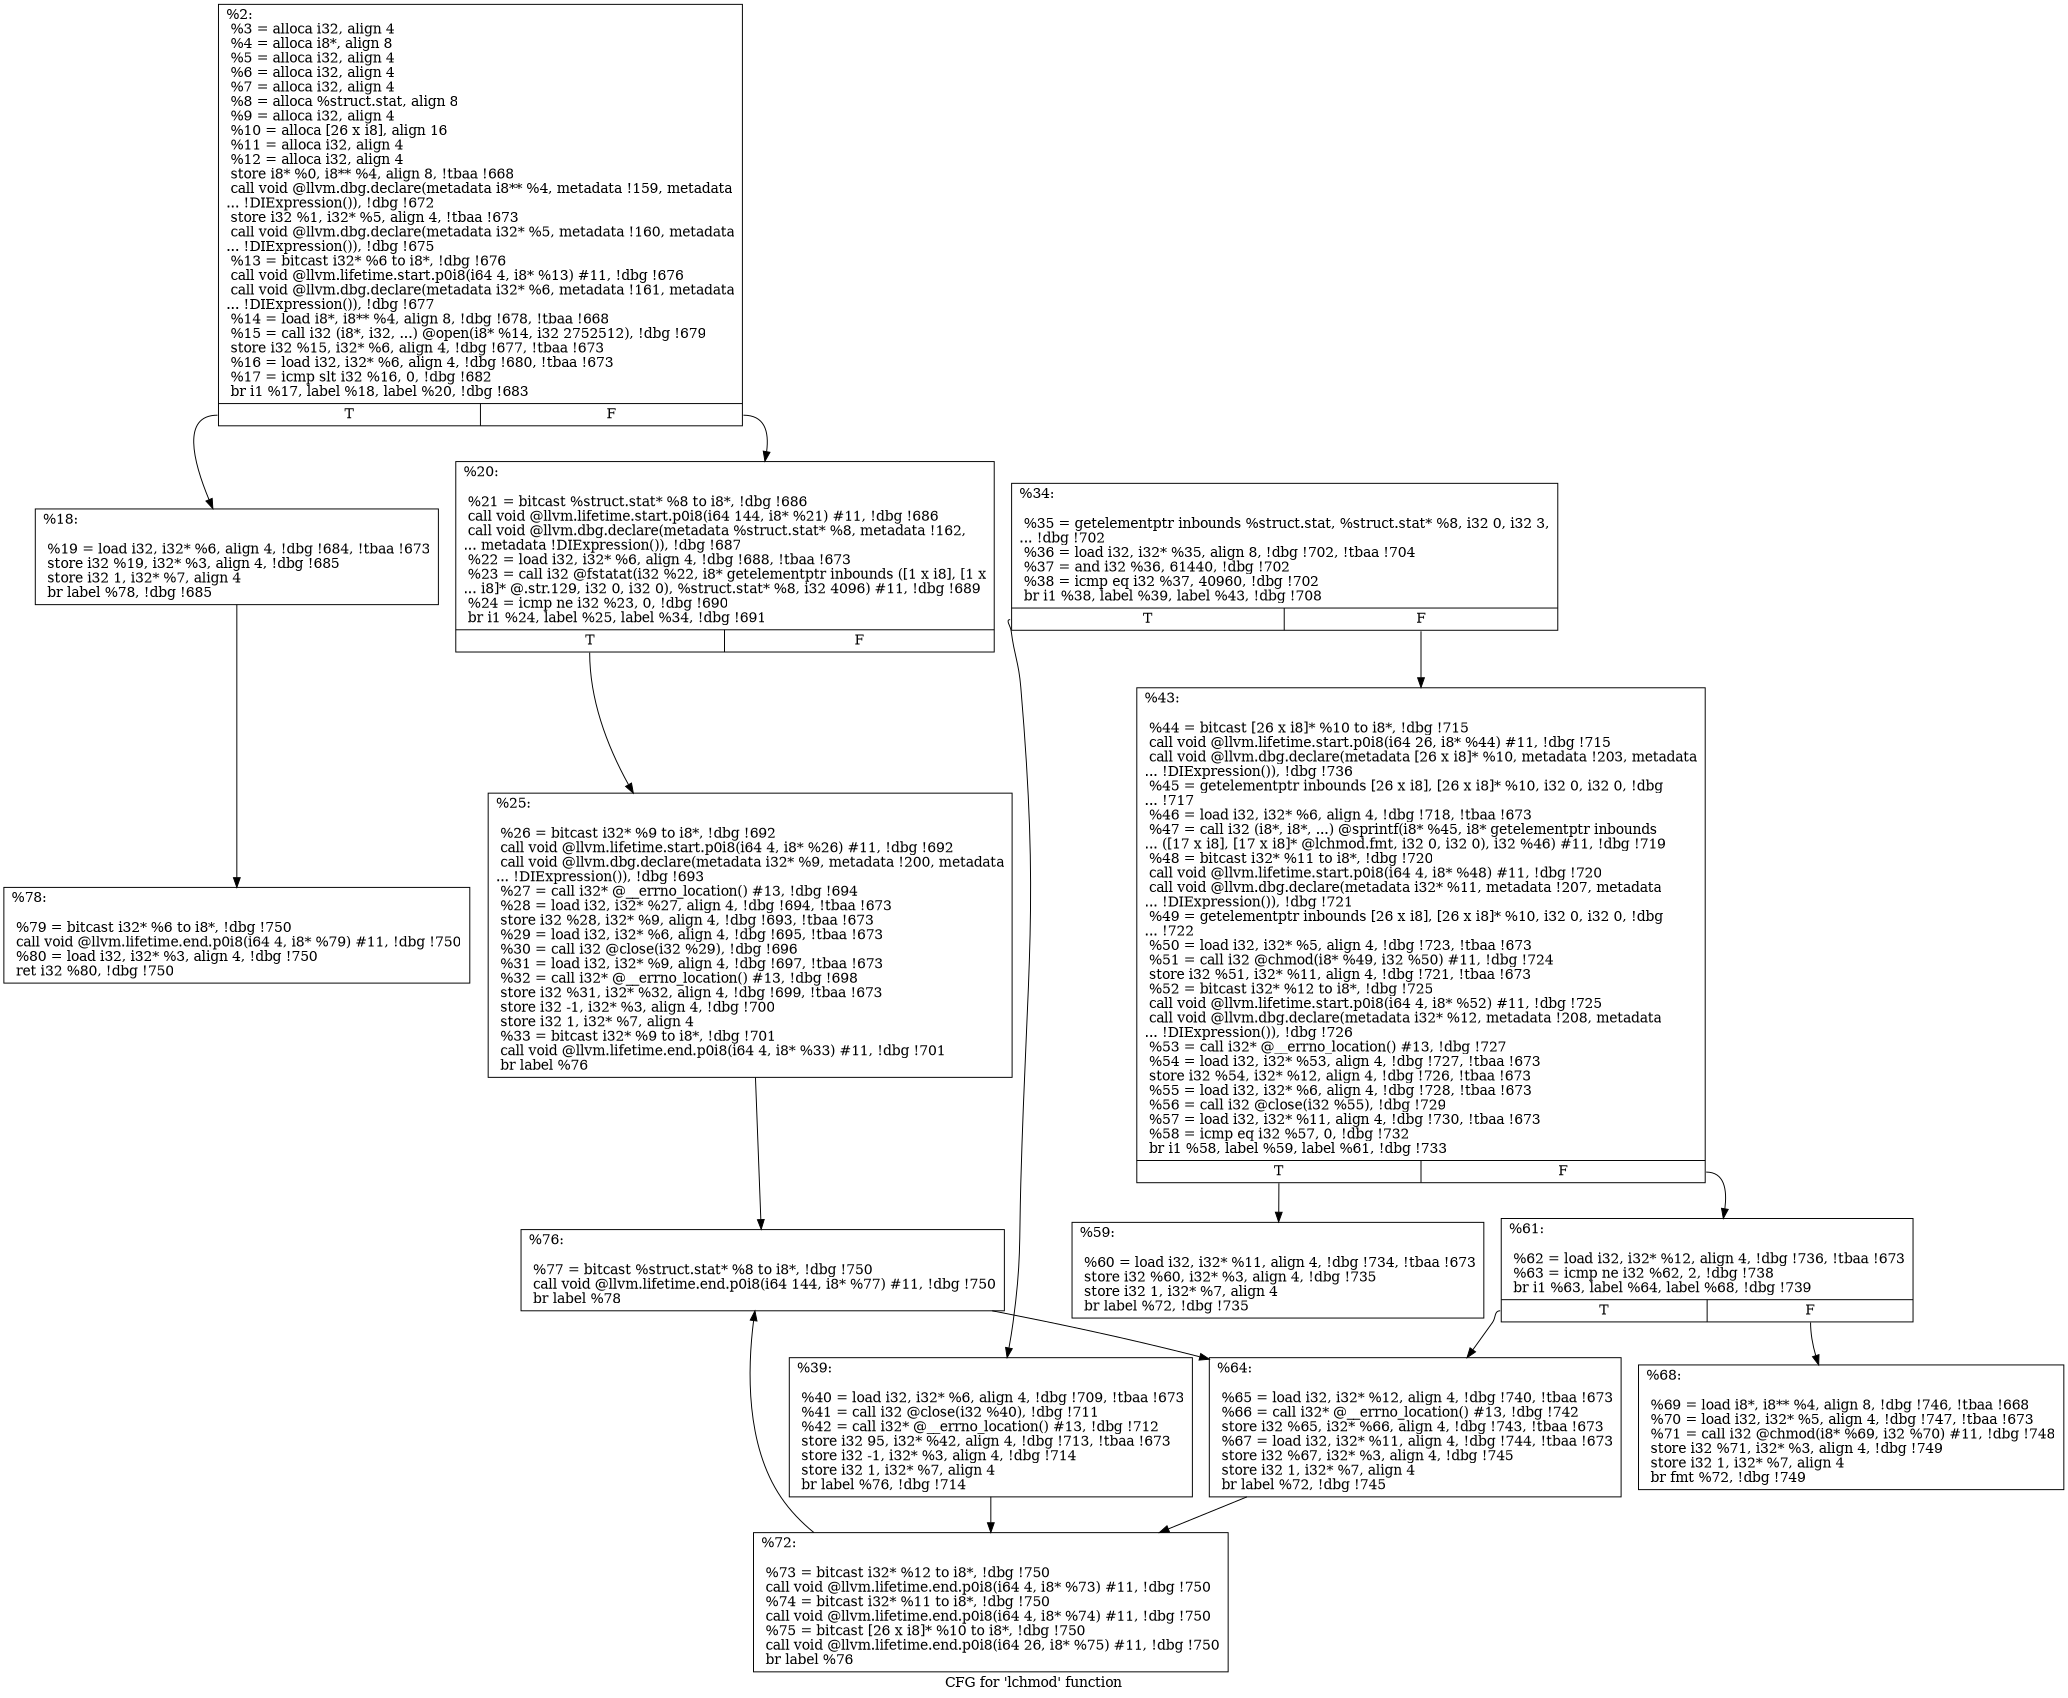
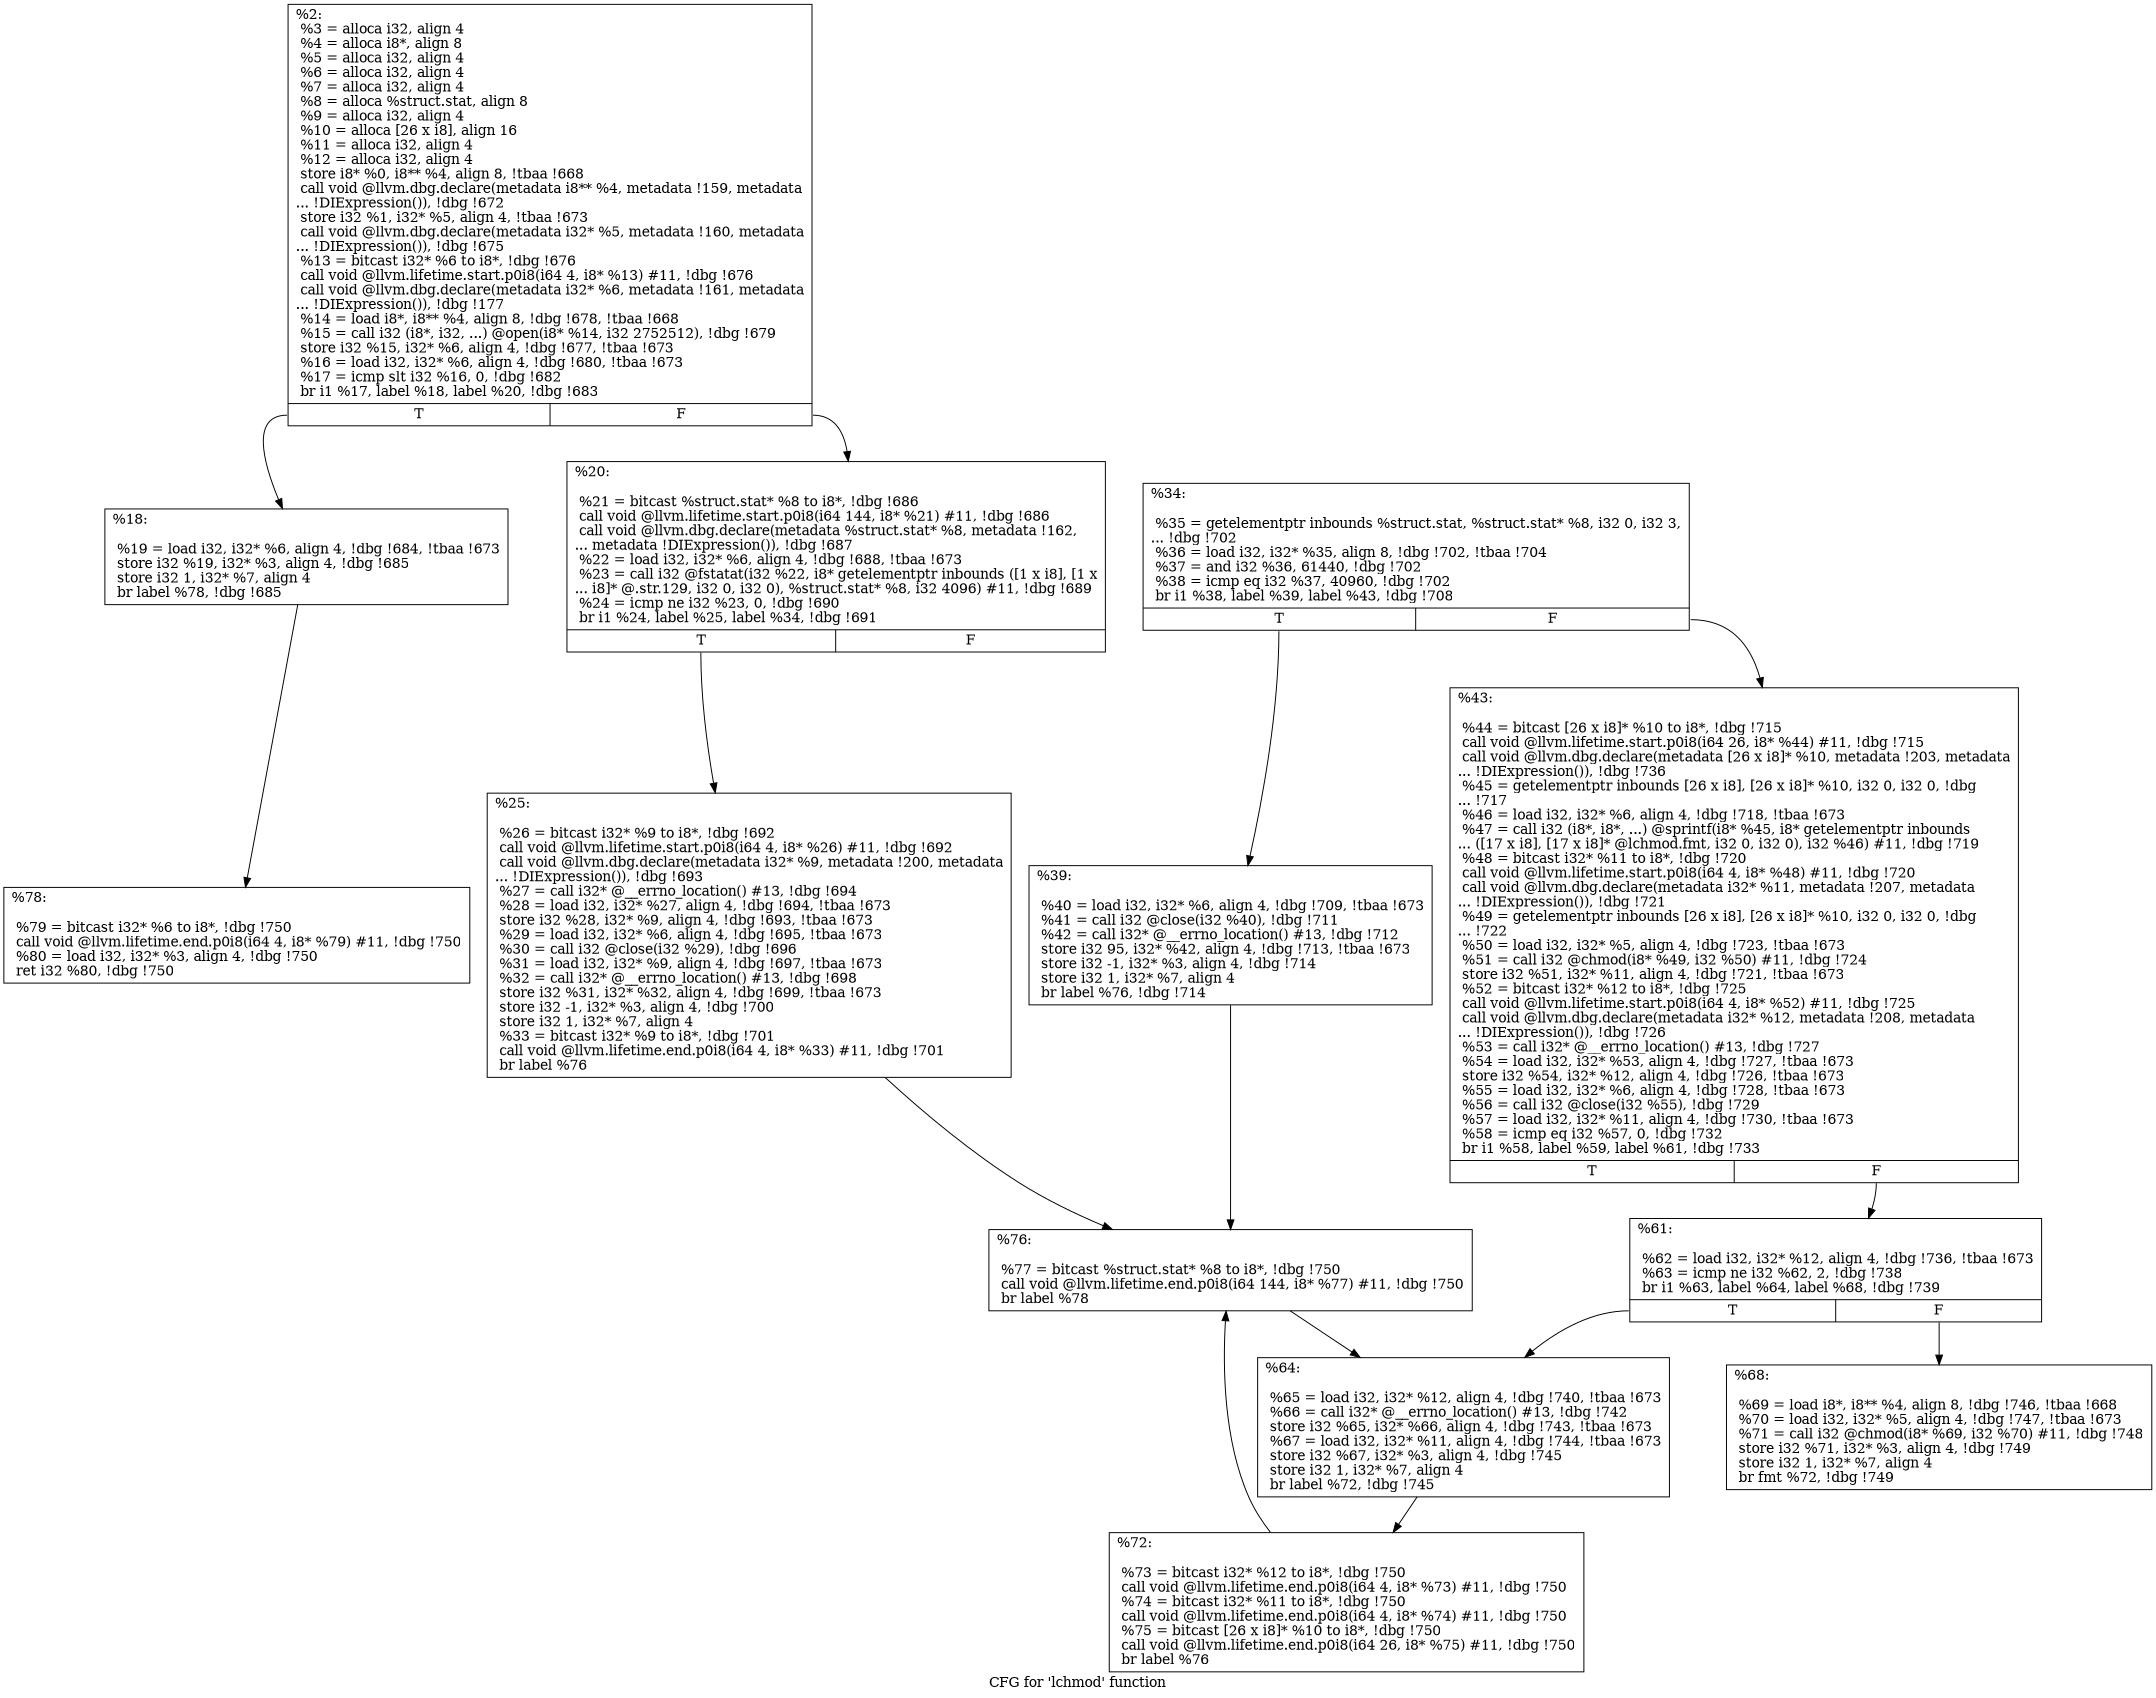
(331, 305) -> (400, 305)
(1278, 1270) -> none
(991, 1510) -> (1231, 1112)
